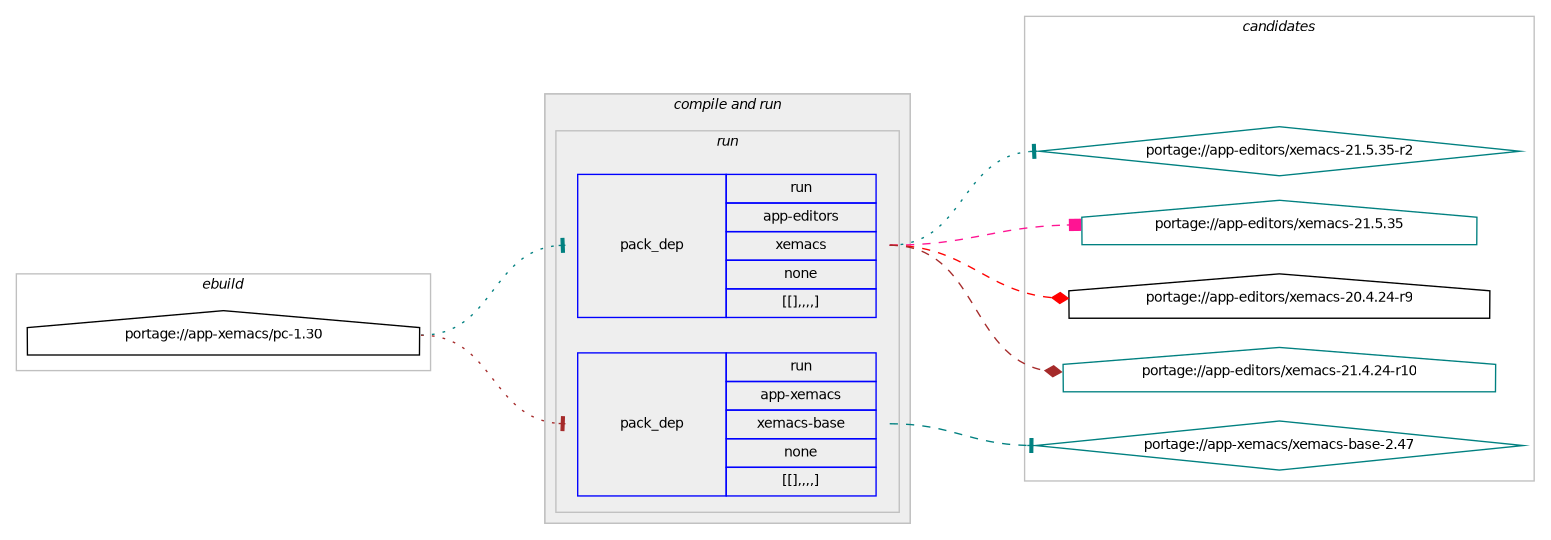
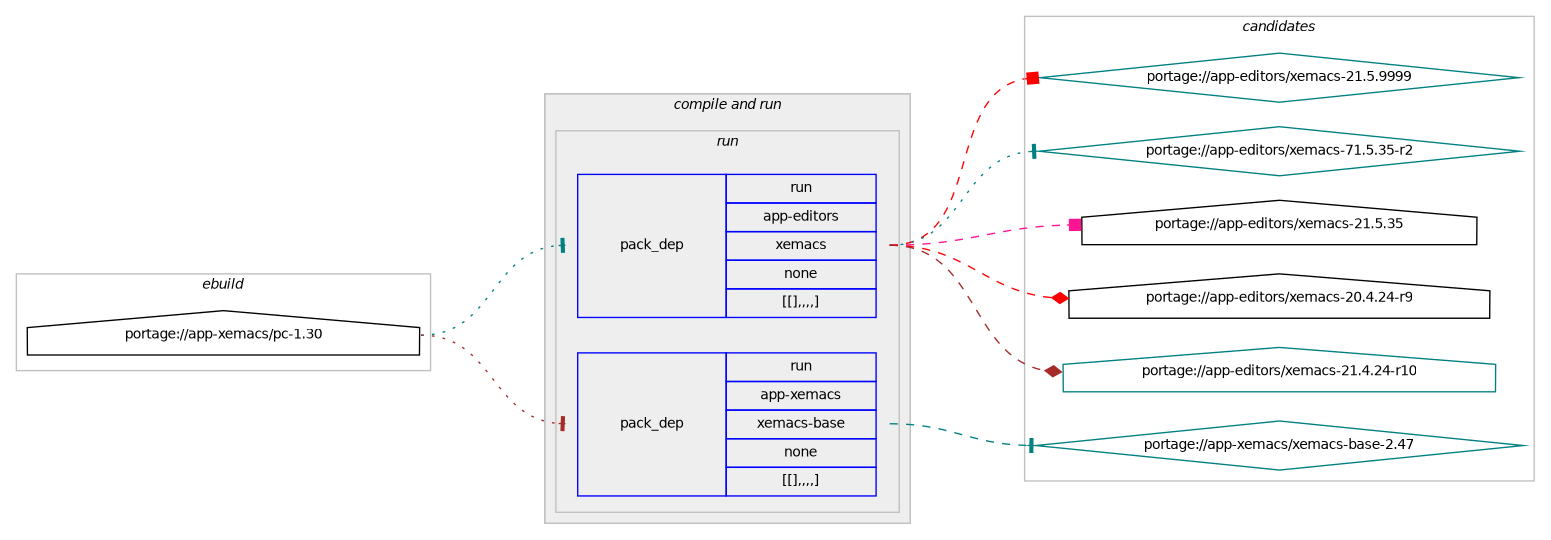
none -> (1279, 78)
(1279, 151) -> (1279, 151)
(1279, 225) -> (1279, 225)
